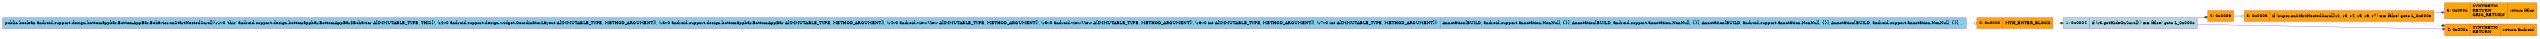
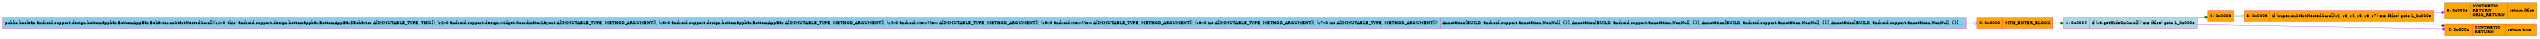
(2519, 30) -> (2520, 30)
